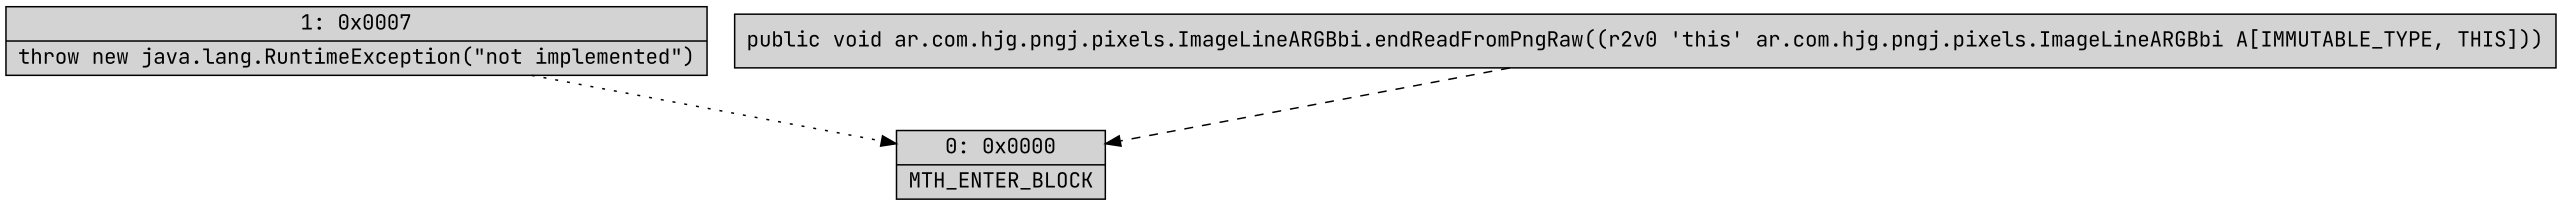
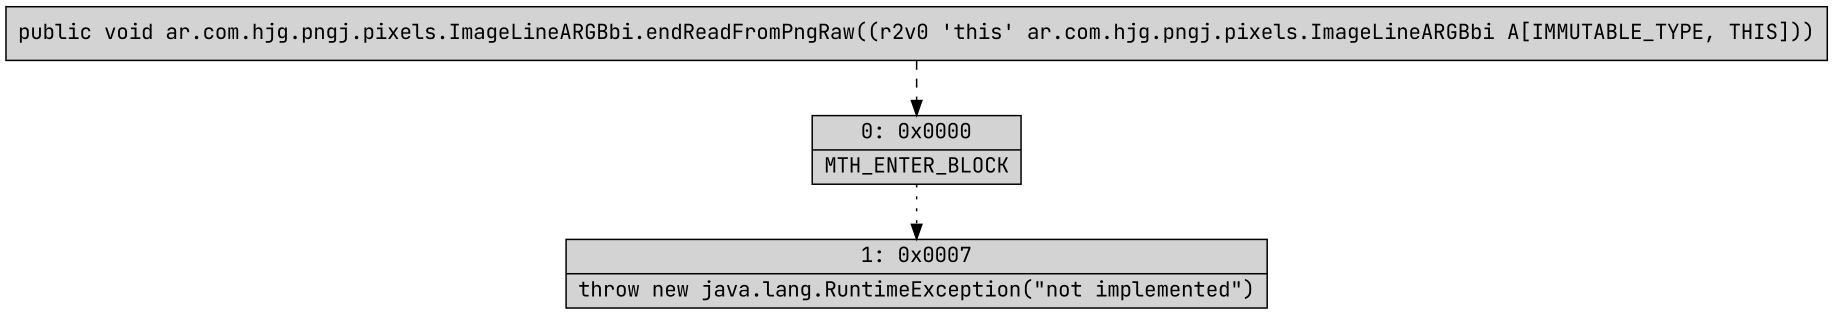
(707, 108) -> (917, 204)
